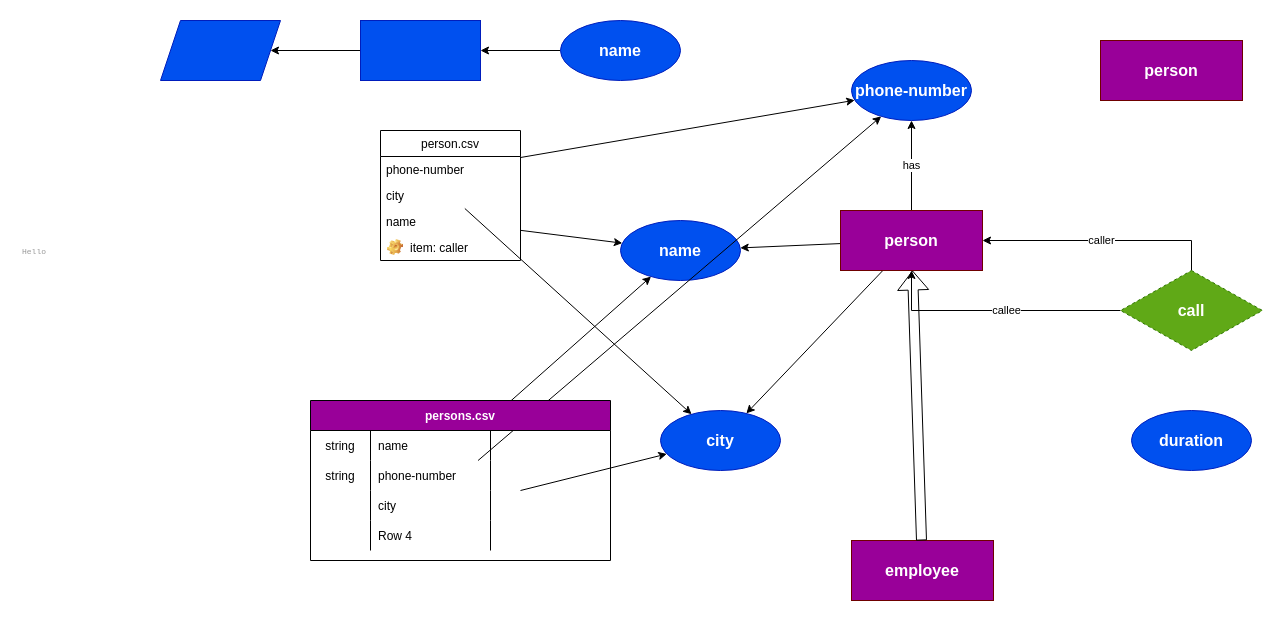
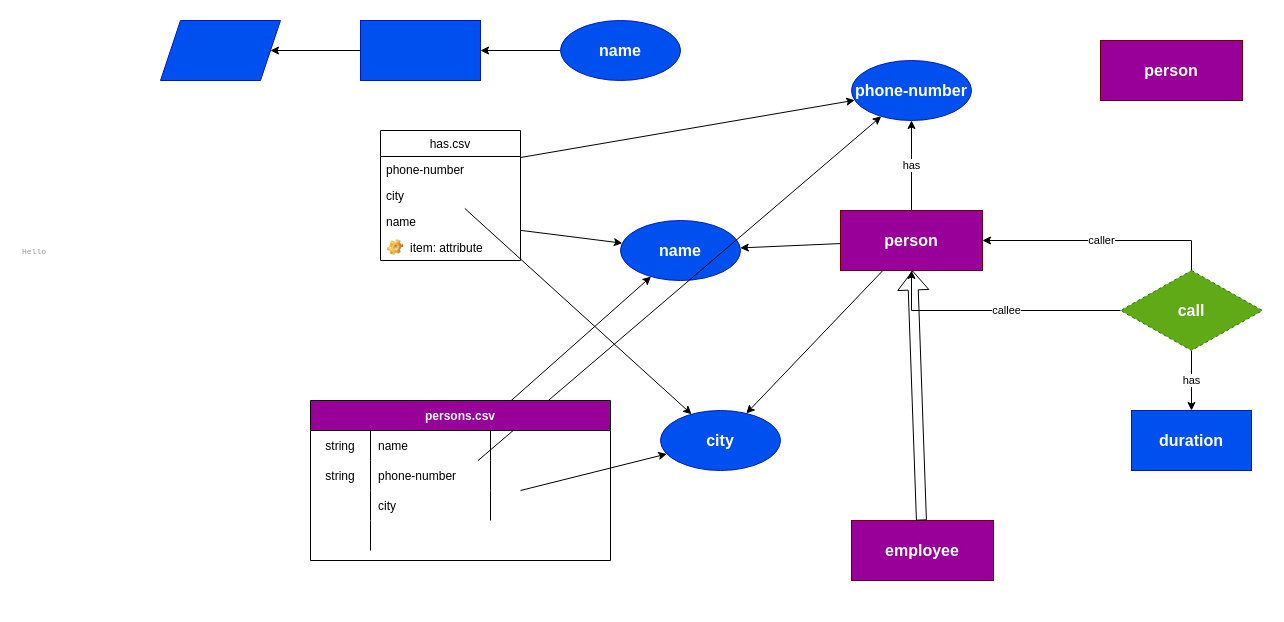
(450, 144) -> (450, 144)
(443, 248) -> (454, 248)
none -> (1192, 377)
(1192, 441) -> (1192, 441)
(431, 536) -> none
(923, 571) -> (923, 551)
